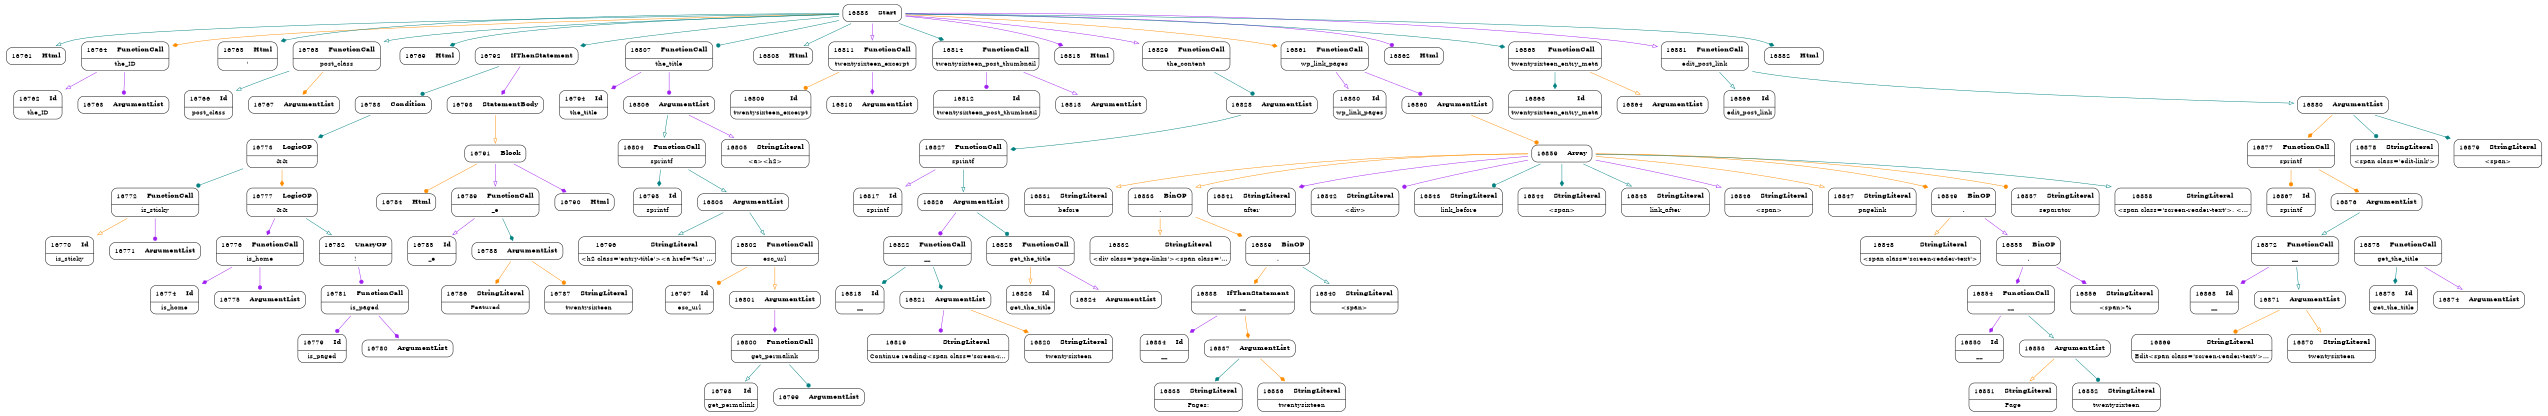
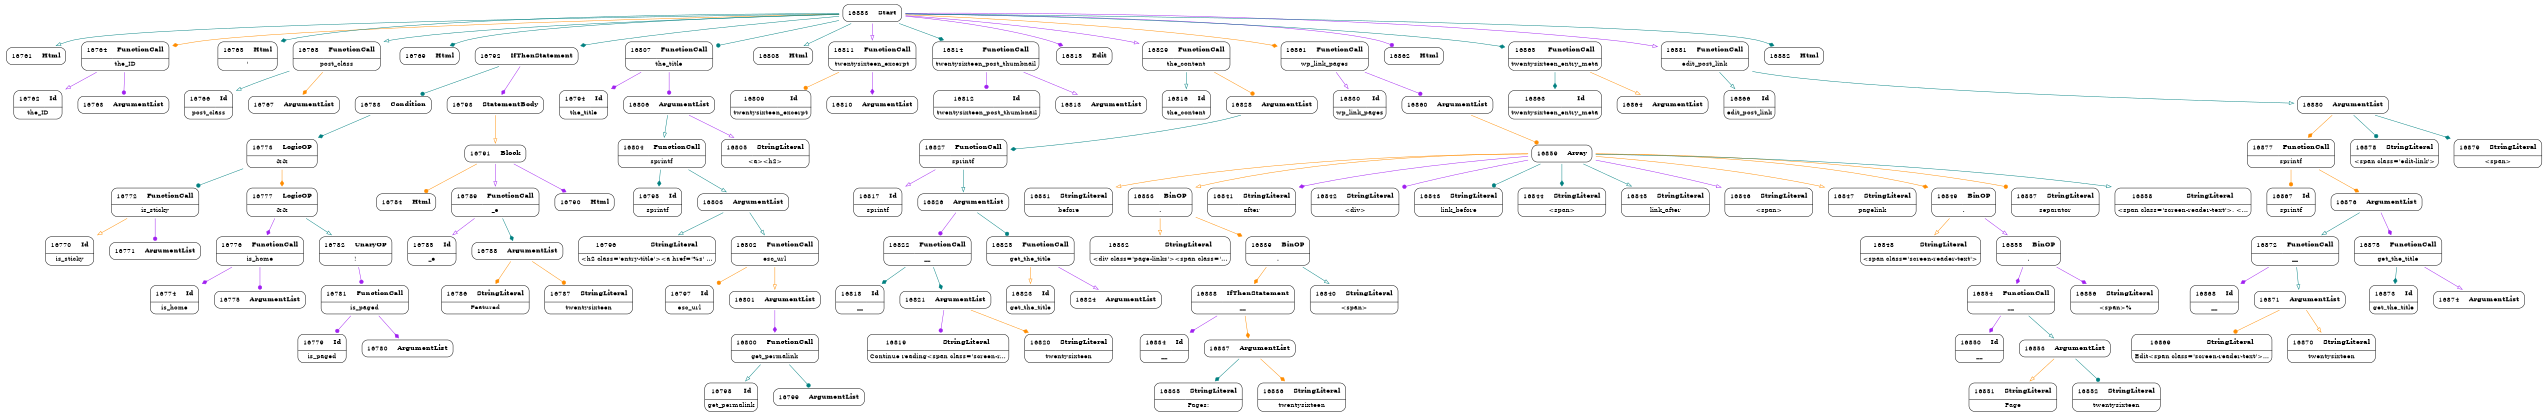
(1100, 56) -> (1100, 56)
(1233, 82) -> (1233, 82)
none -> (1186, 105)
none -> (2385, 221)
